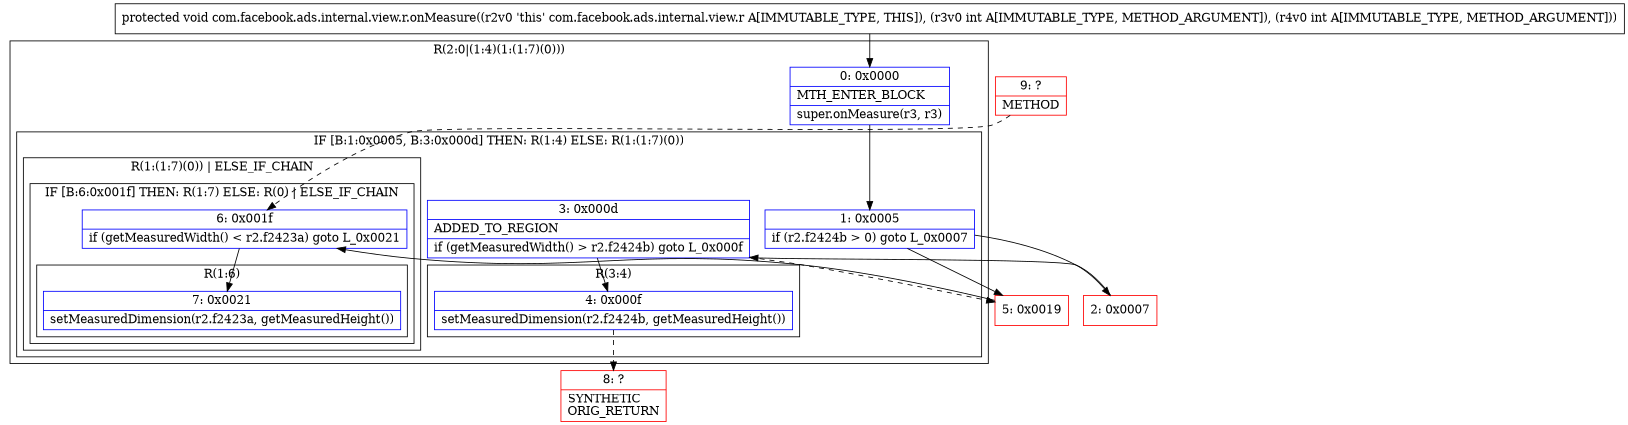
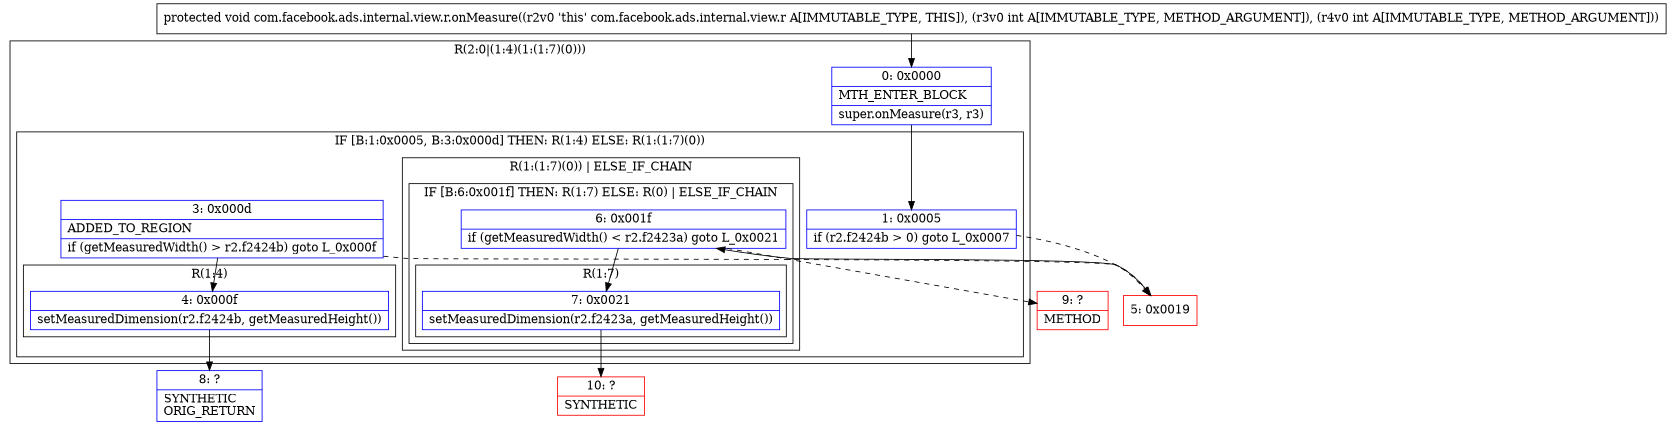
(634, 129) -> (878, 275)
(951, 270) -> (1085, 252)
(222, 275) -> (601, 275)
(614, 275) -> (210, 275)
(1120, 311) -> none
(614, 346) -> (210, 346)
none -> (601, 396)
(614, 396) -> (210, 396)
